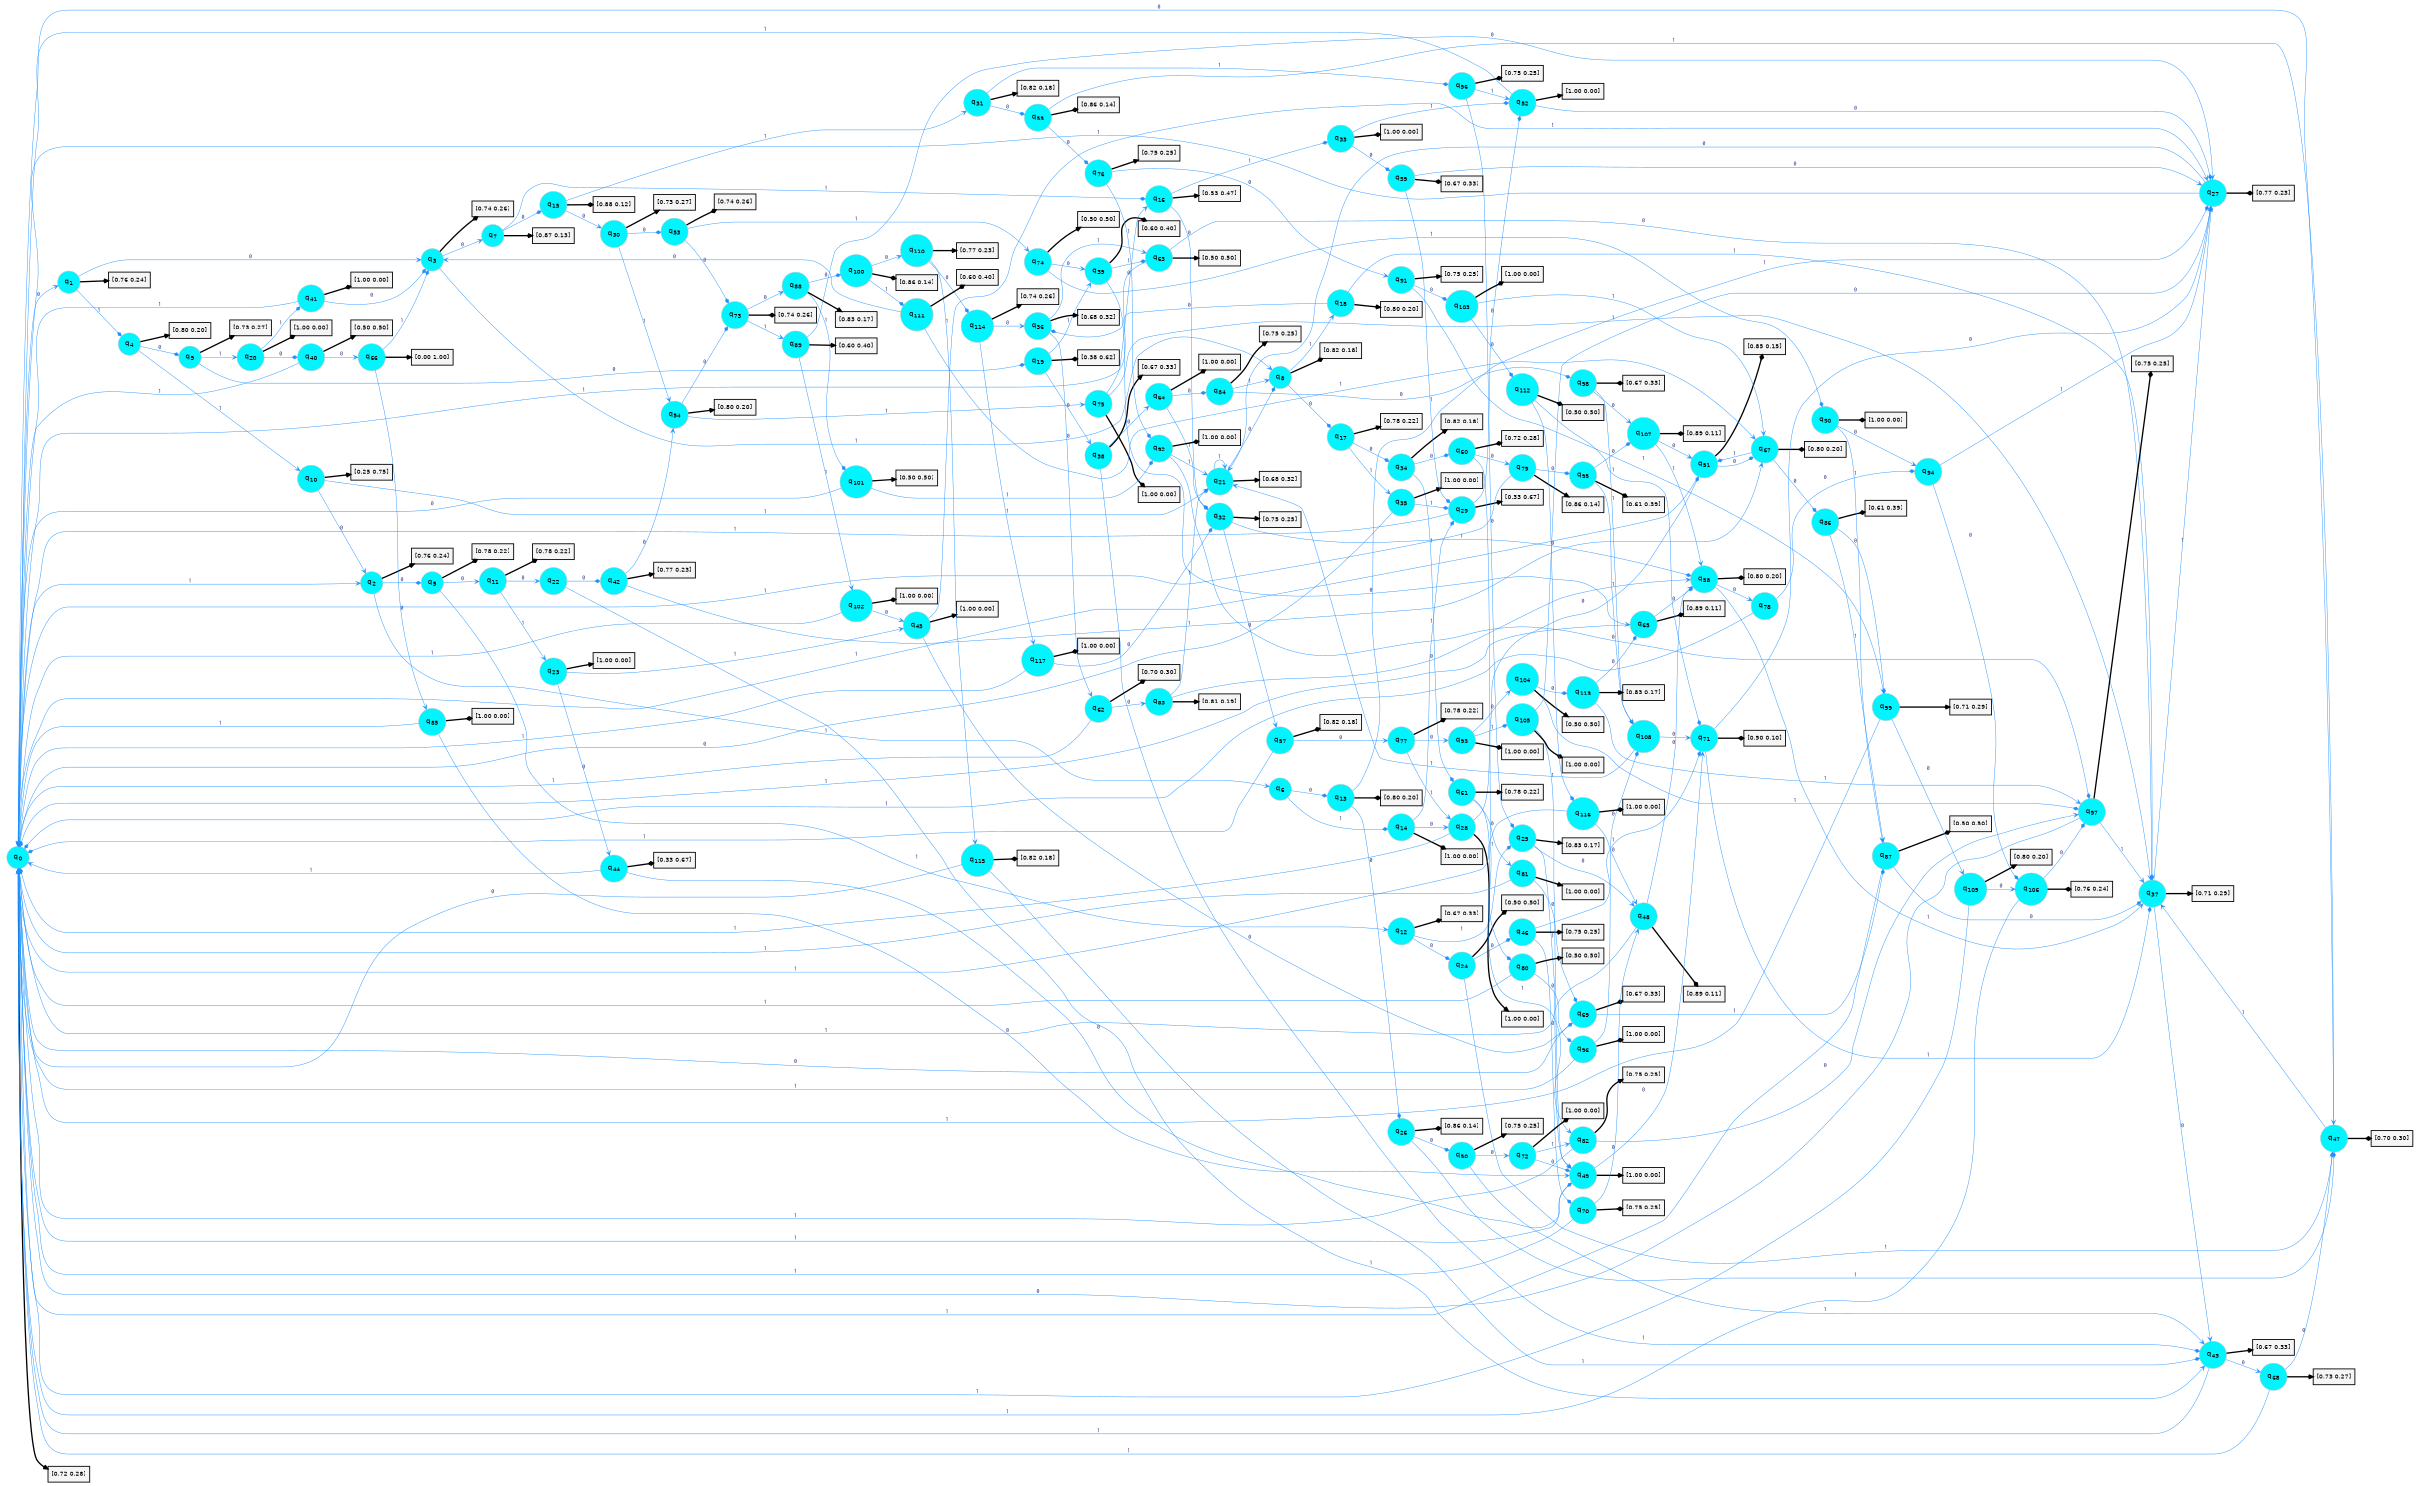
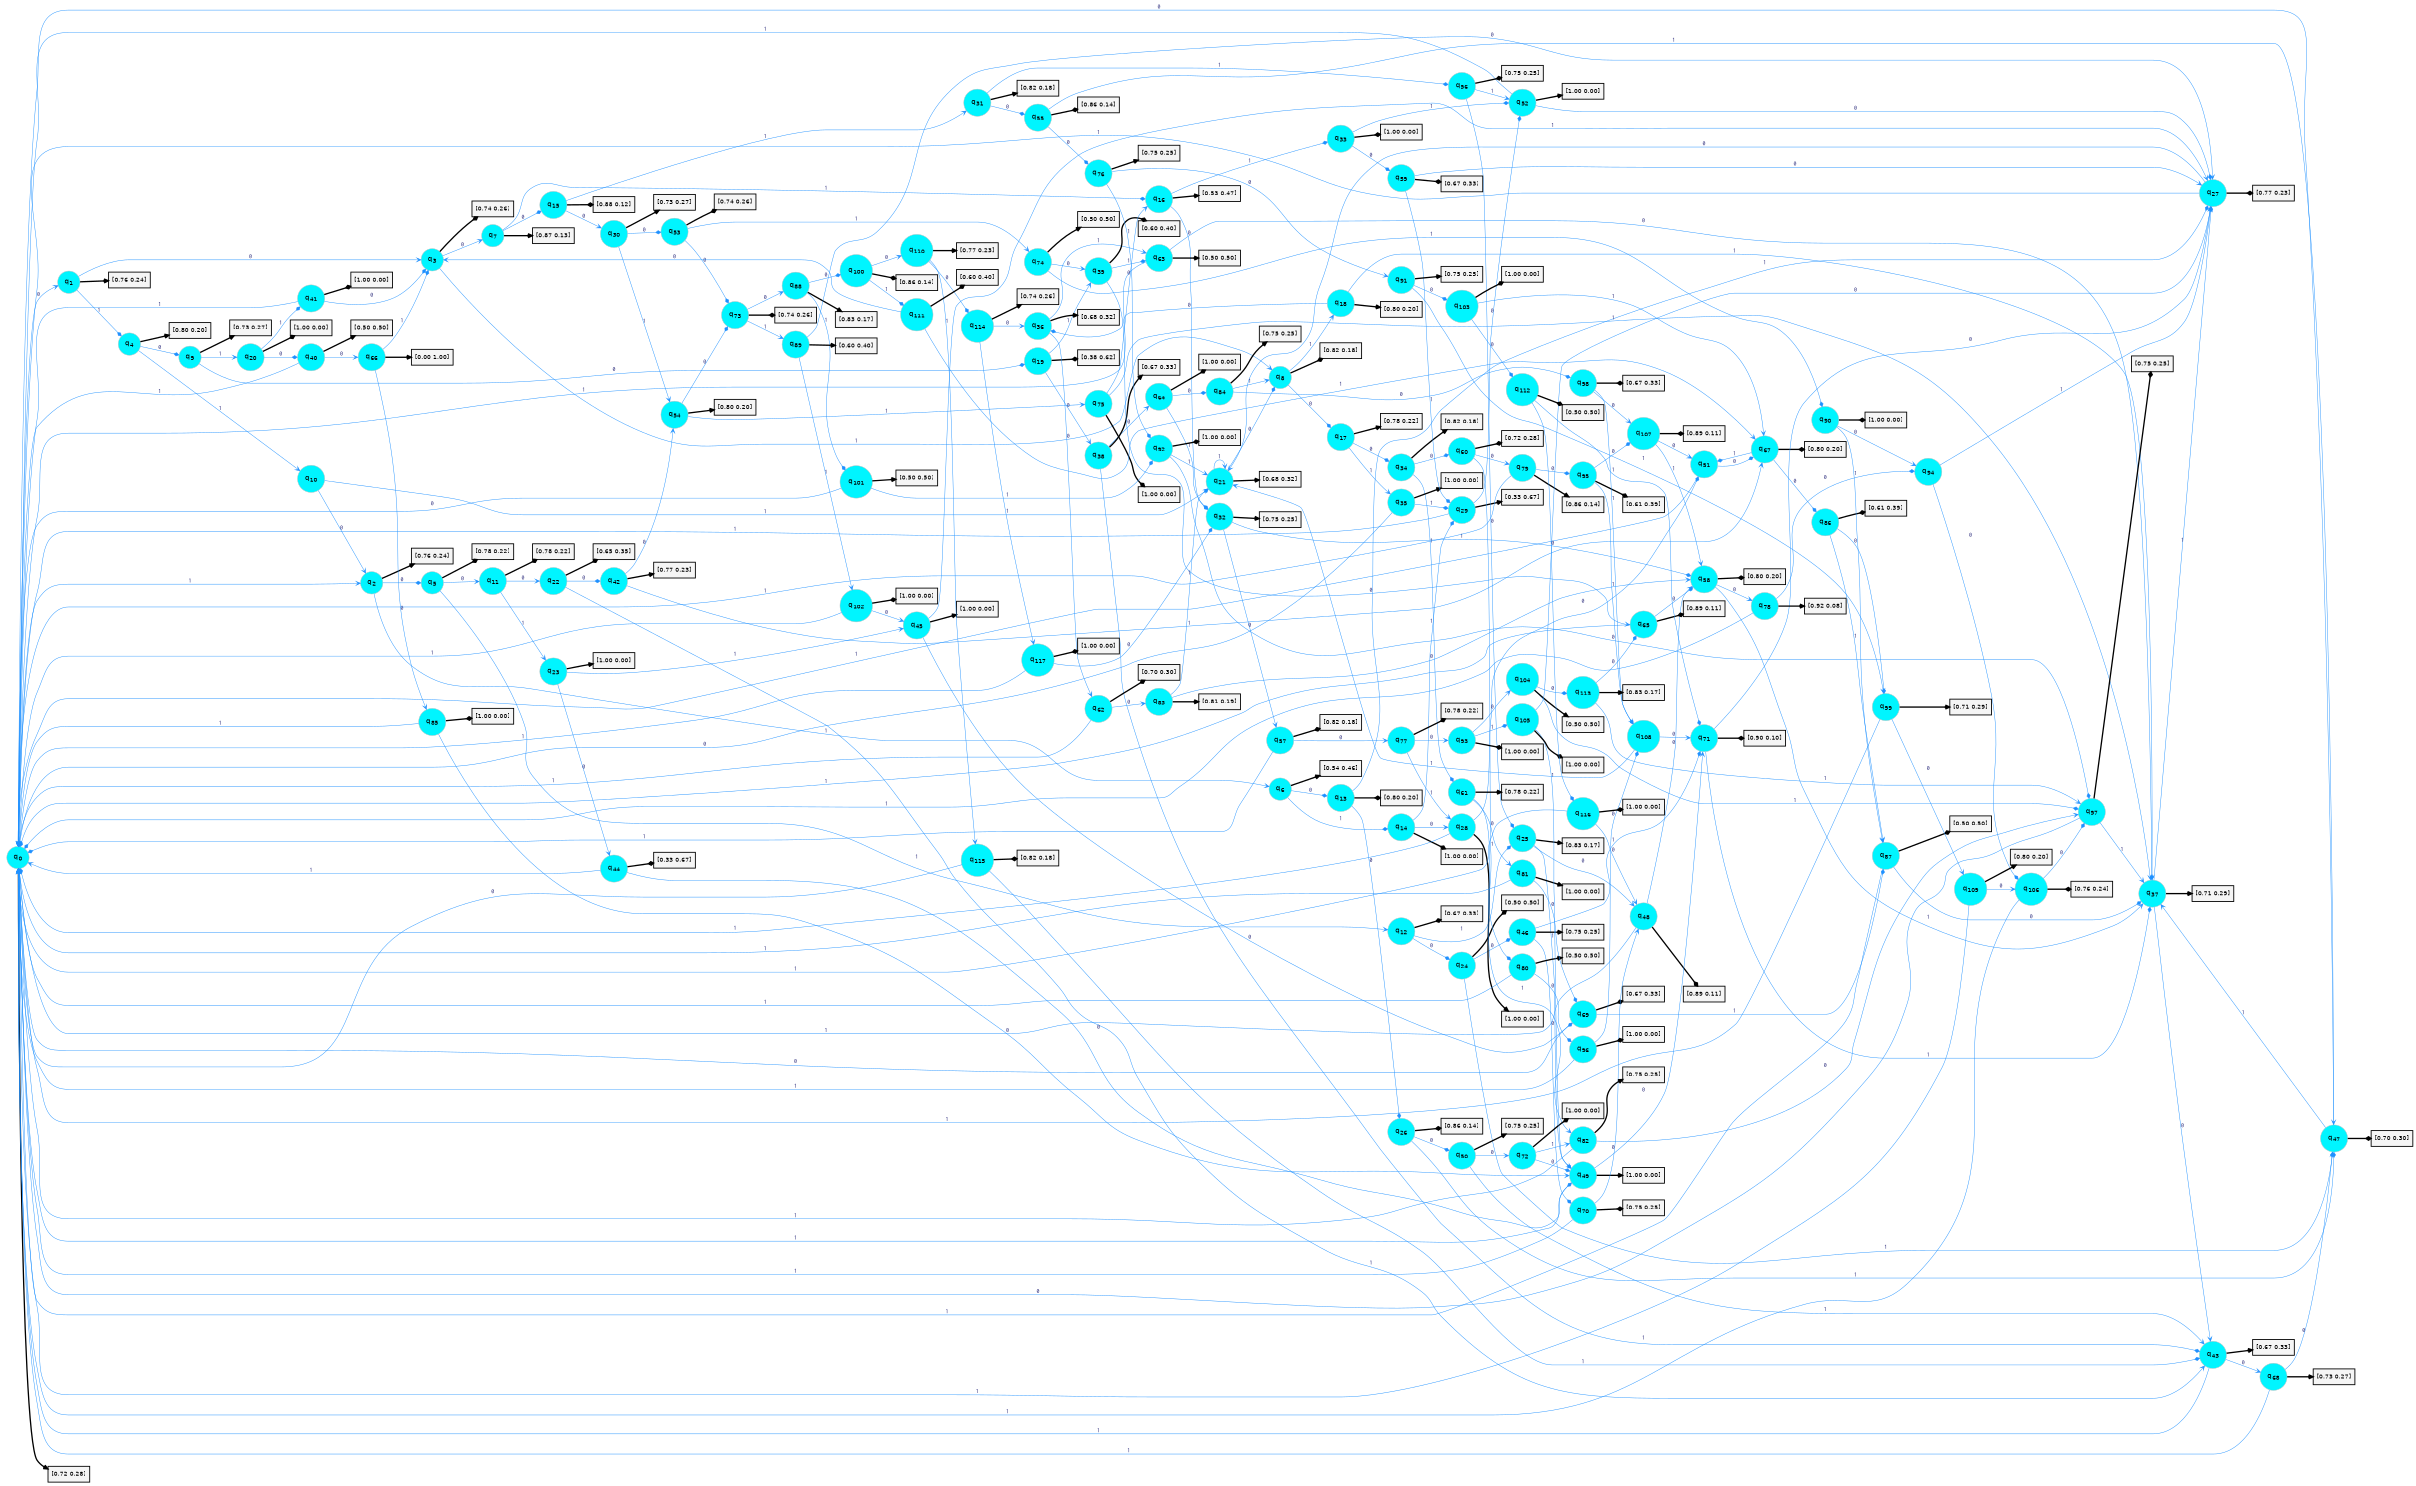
(1765, 347) -> none
(372, 472) -> none
none -> (614, 552)
none -> (1825, 606)
none -> (1341, 768)
